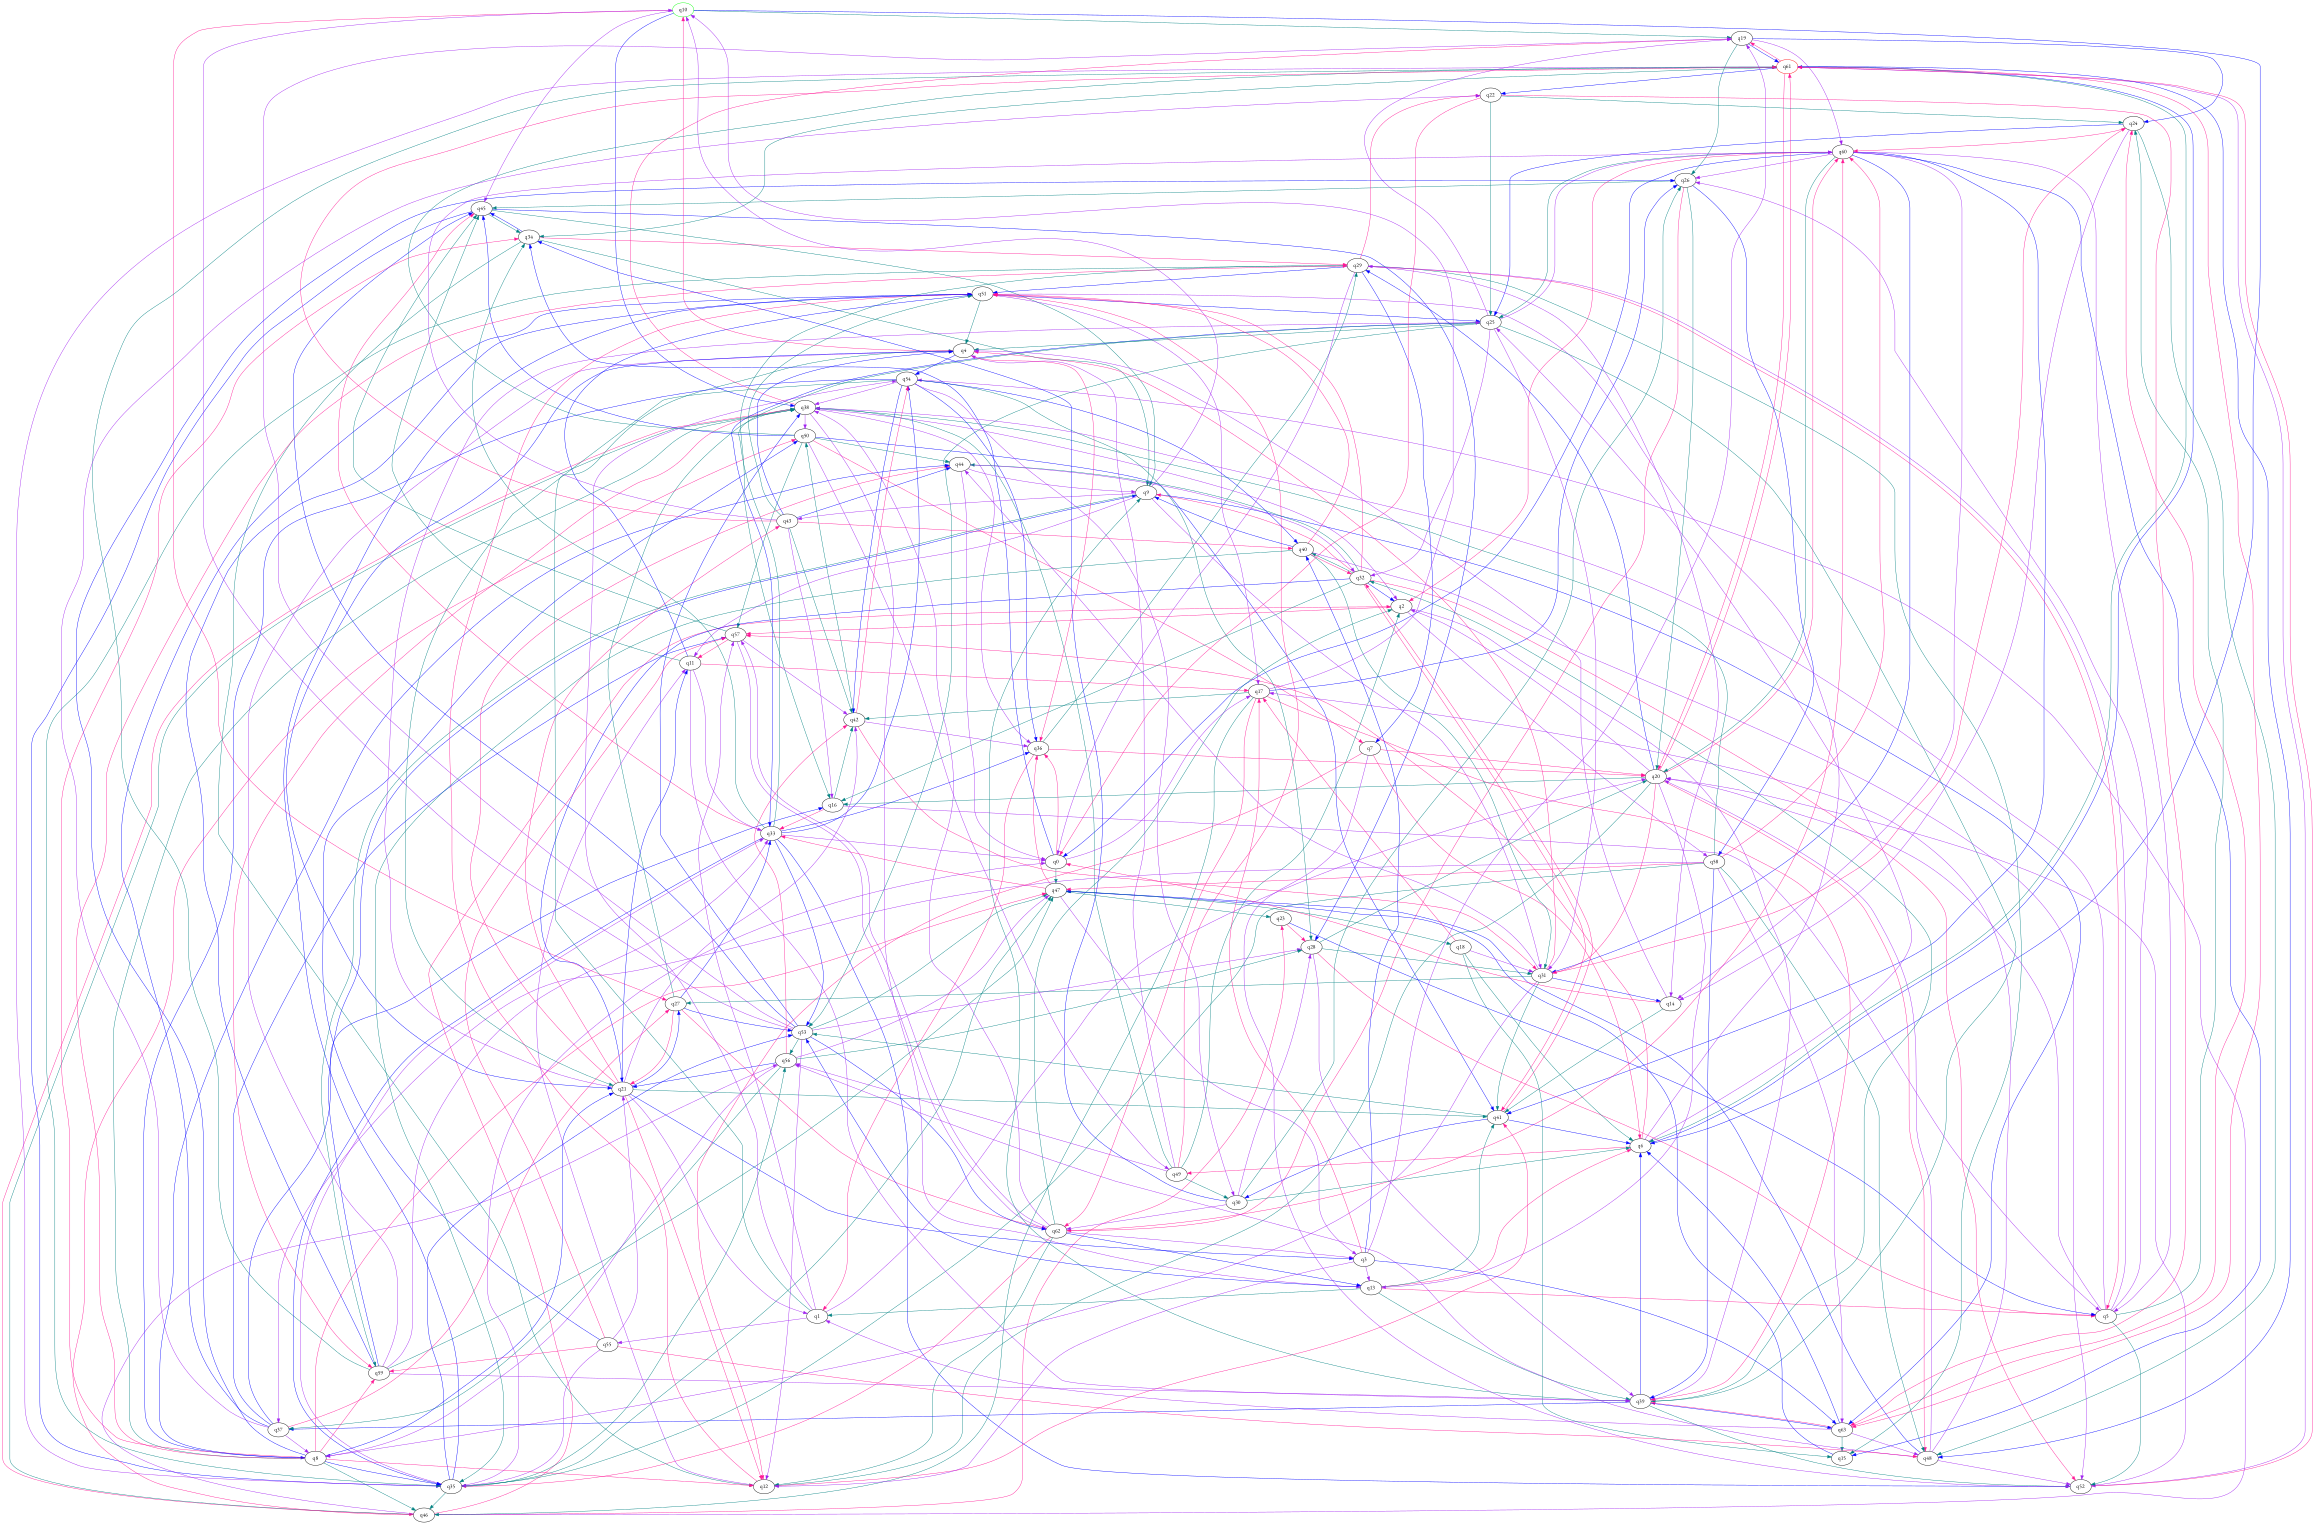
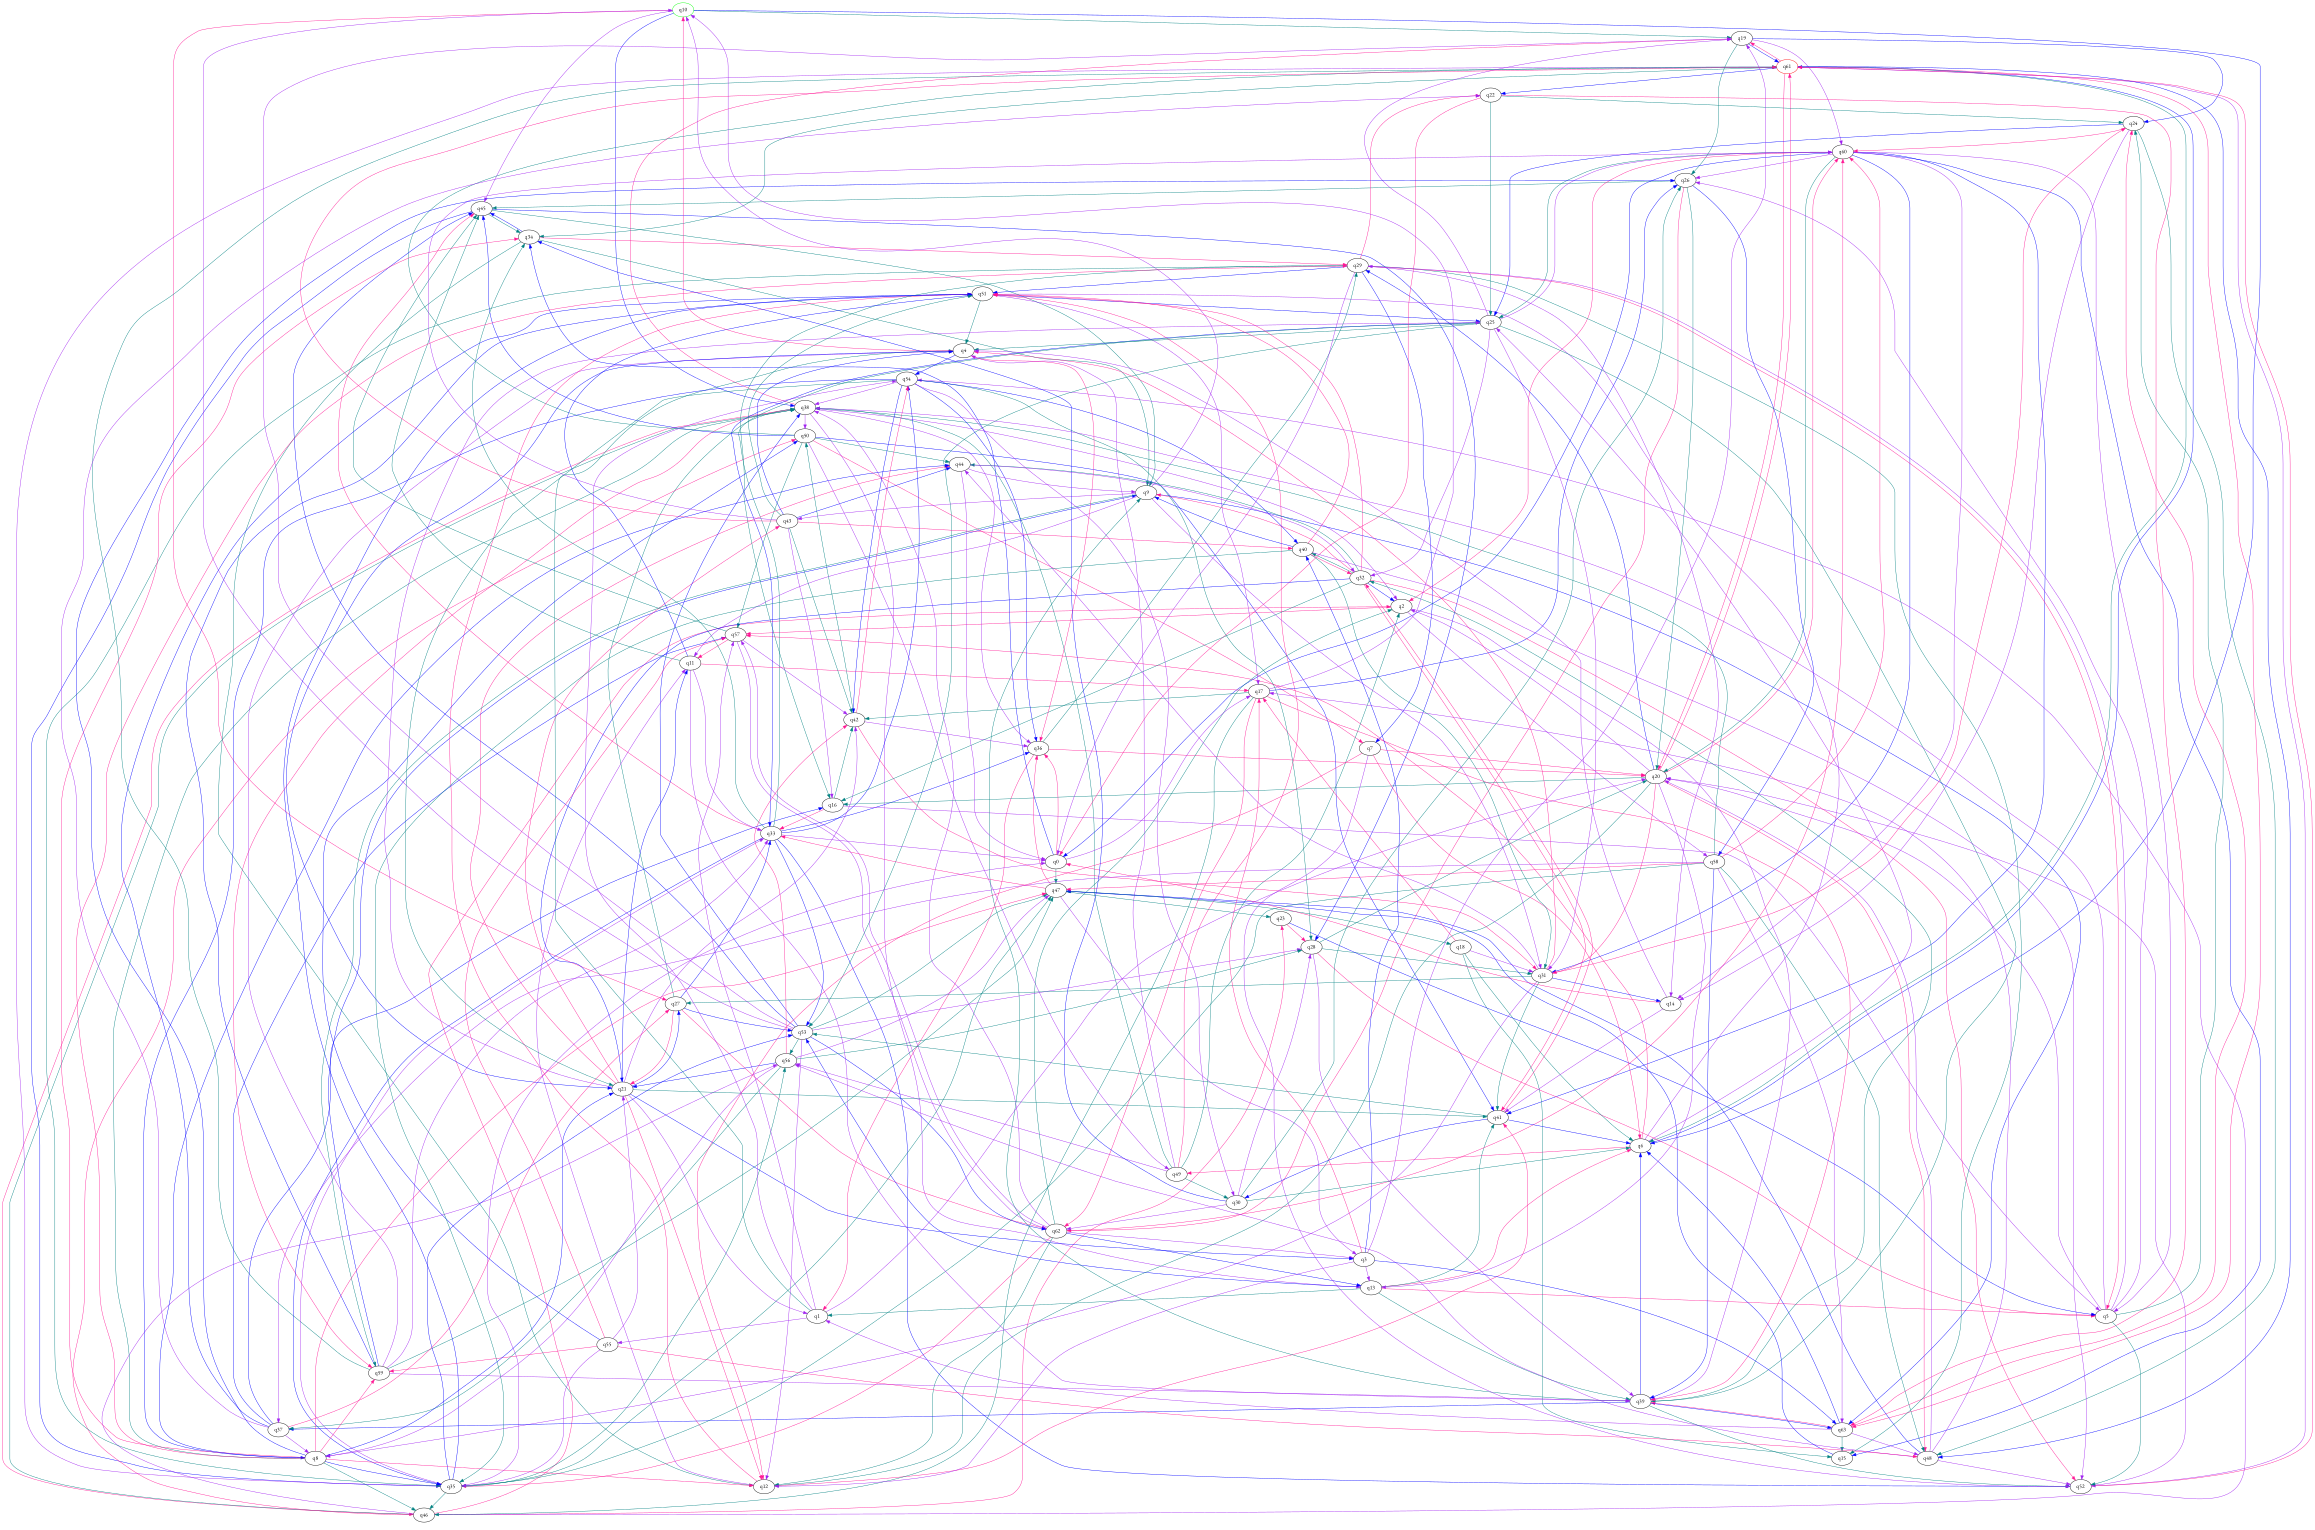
(1585, 1058) -> (1585, 1058)
